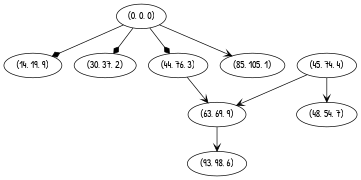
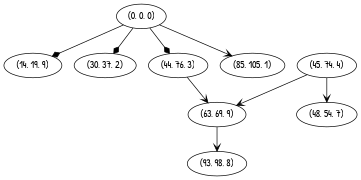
(217, 164) -> (217, 164)
